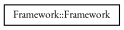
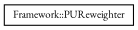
(62, 15) -> (69, 15)
